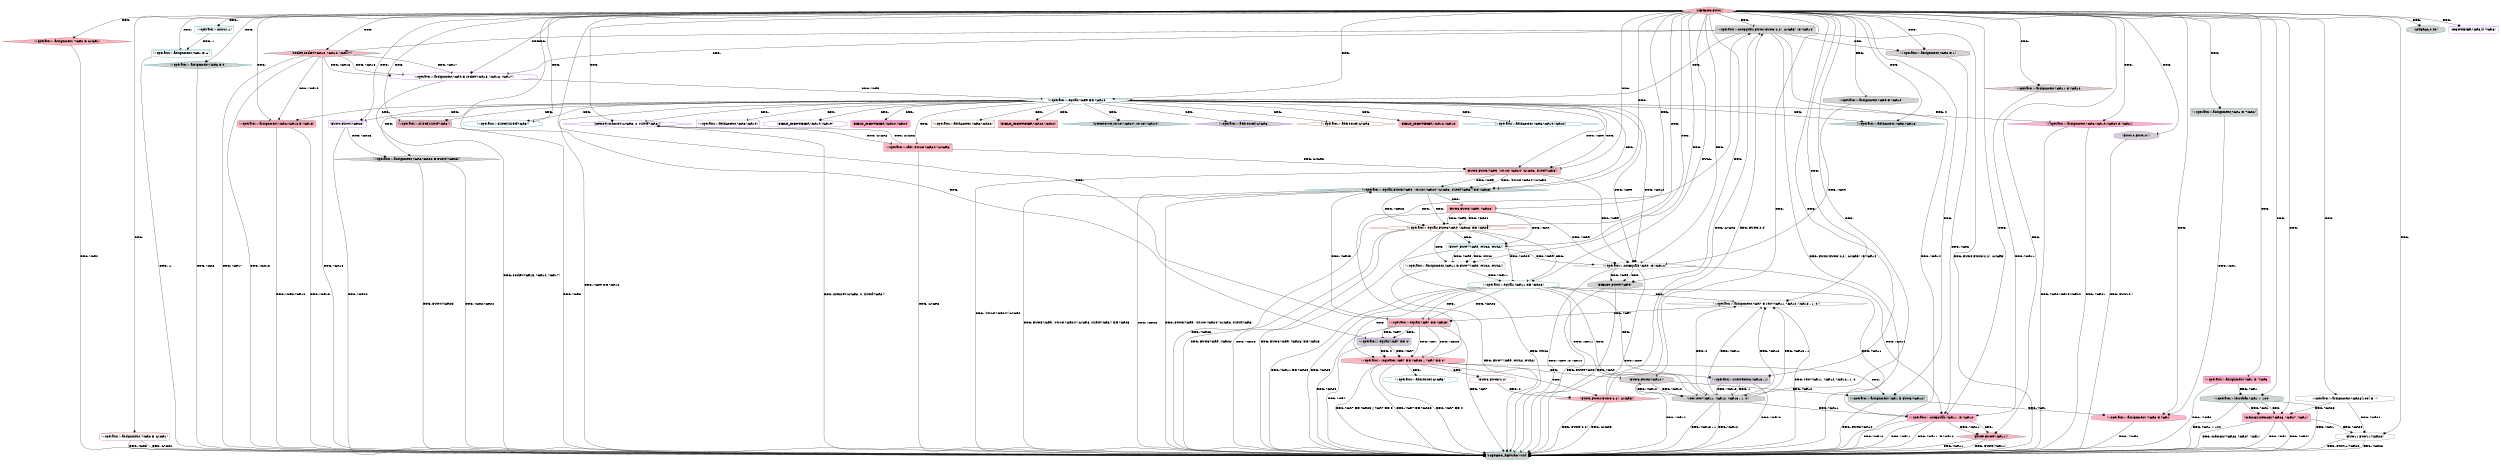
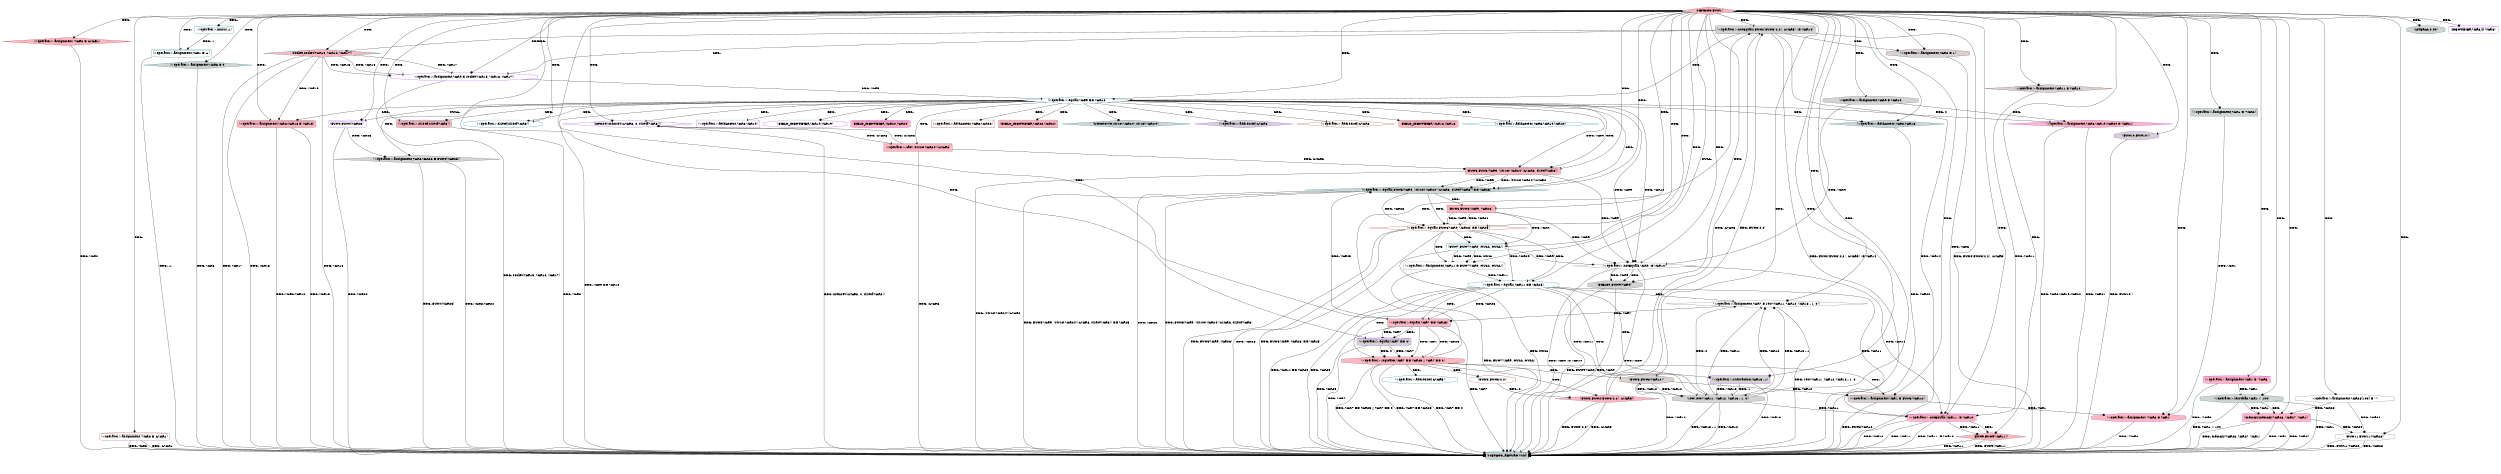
(1984, 14) -> (1981, 112)
(2140, 19) -> (2140, 19)
(456, 112) -> (456, 112)
(1174, 384) -> (1834, 406)
(2239, 388) -> (2239, 388)
(1888, 399) -> (1888, 399)
